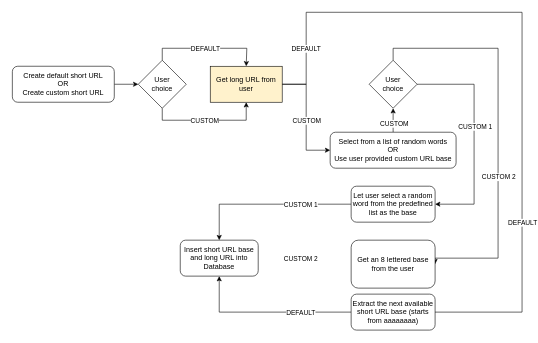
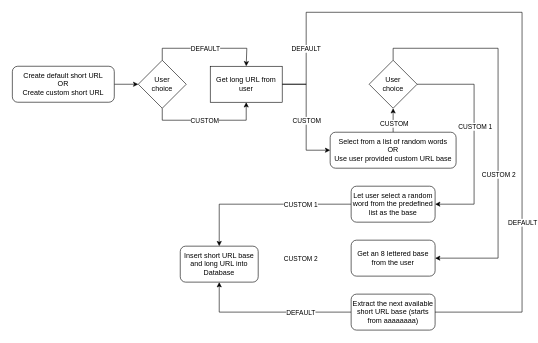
(246, 84) -> (246, 84)
(219, 258) -> (219, 264)
(393, 264) -> (393, 258)
